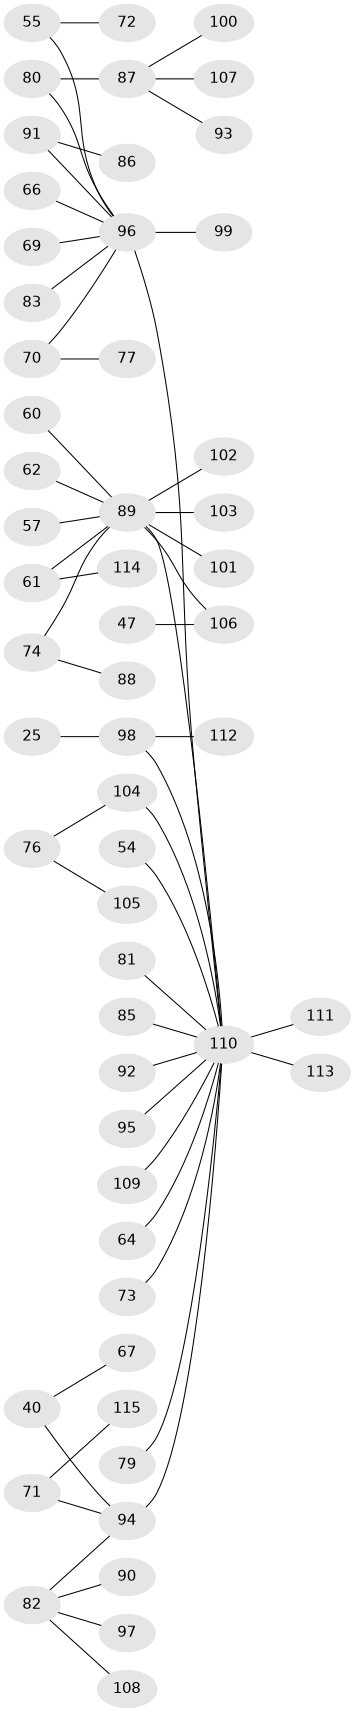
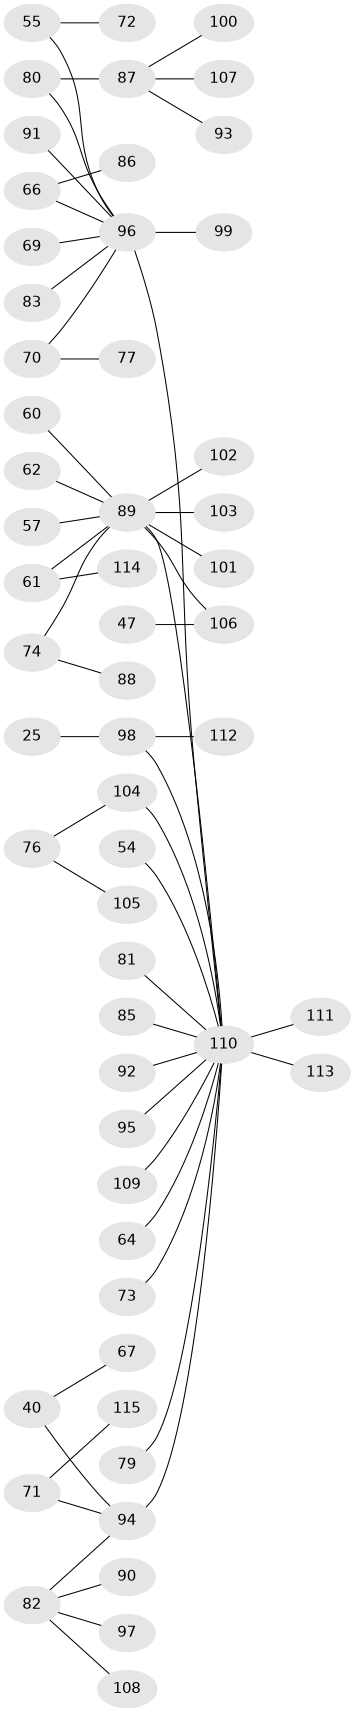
(72, 147) -> (82, 176)
